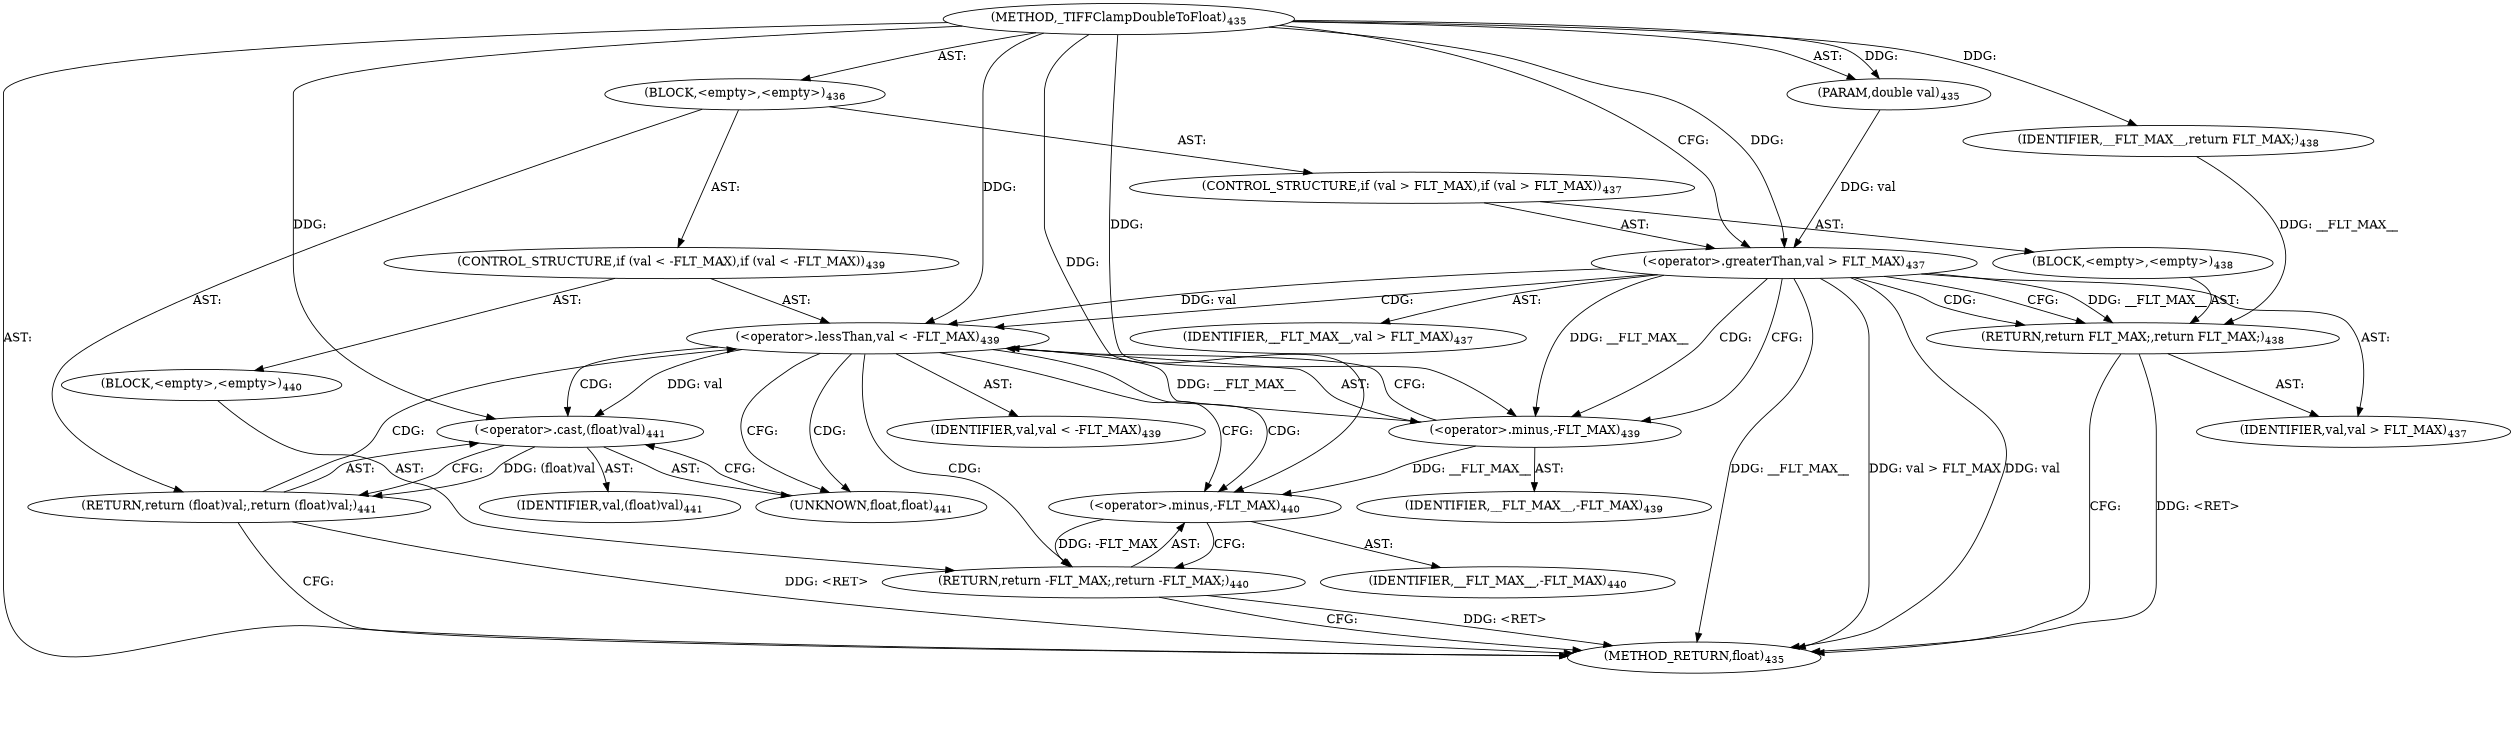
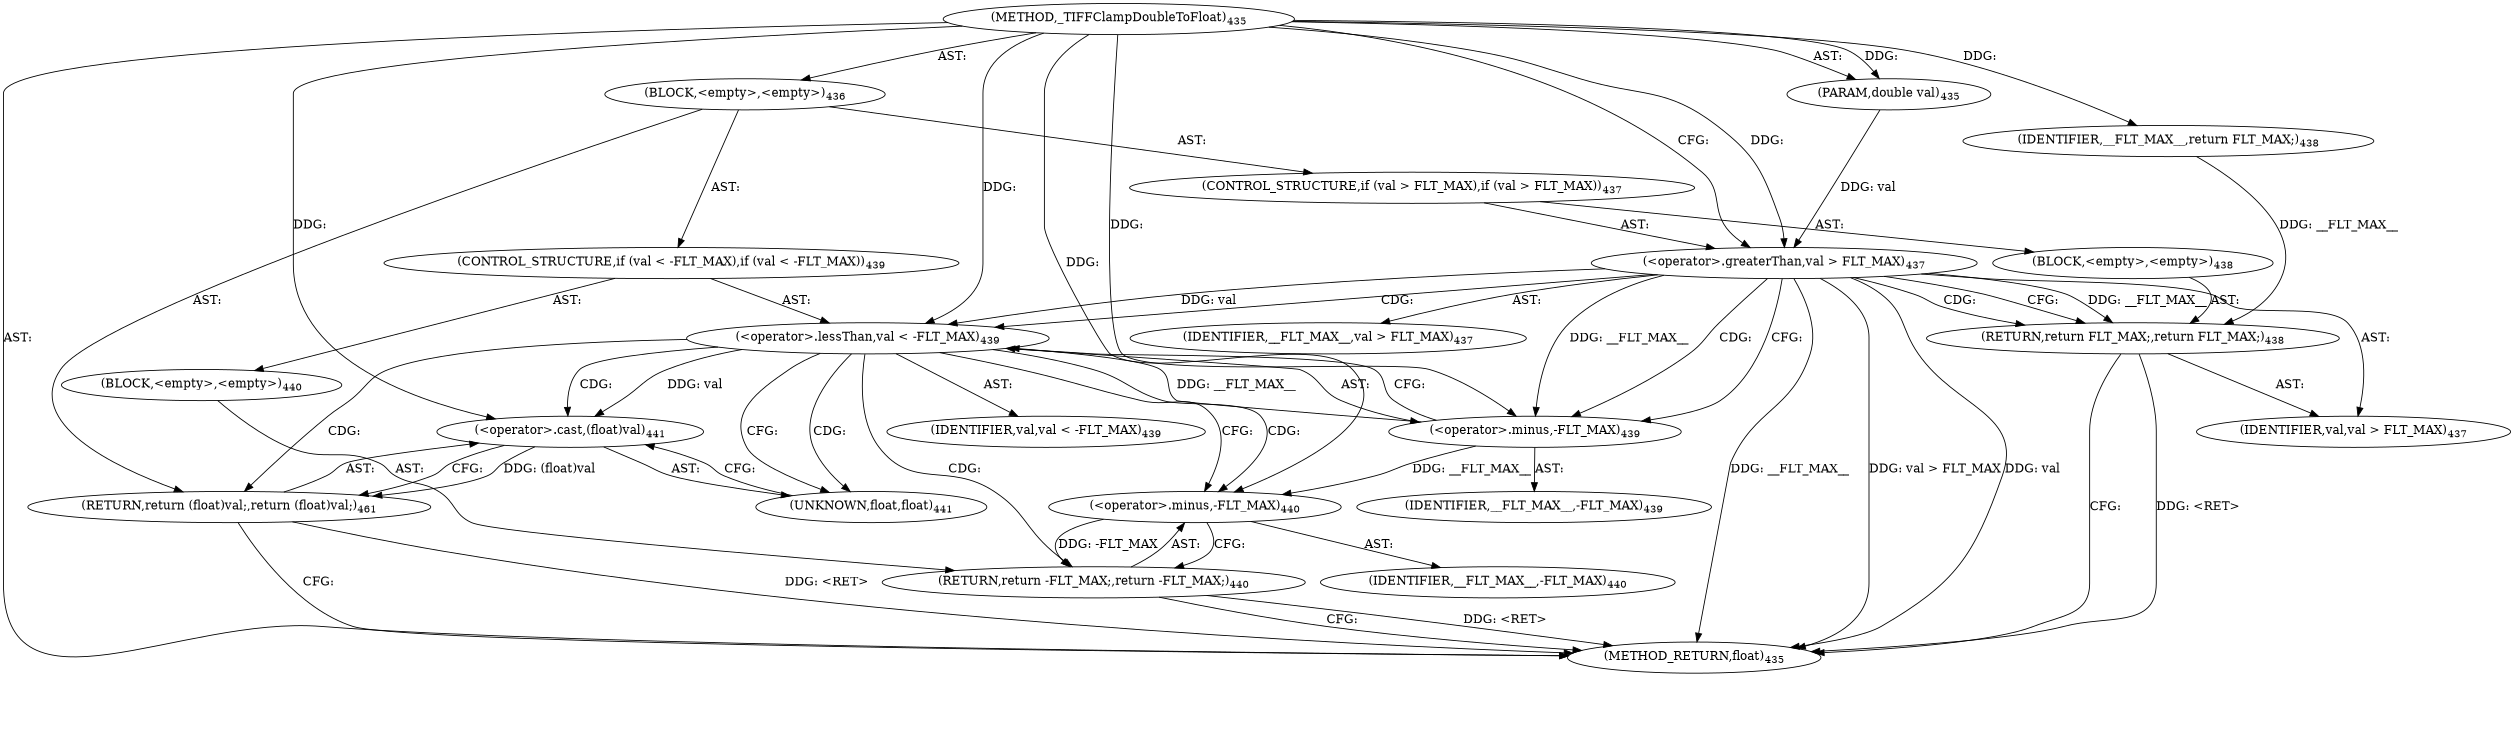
(481, 385) -> (447, 356)
(367, 506) -> (367, 506)
(610, 507) -> none
